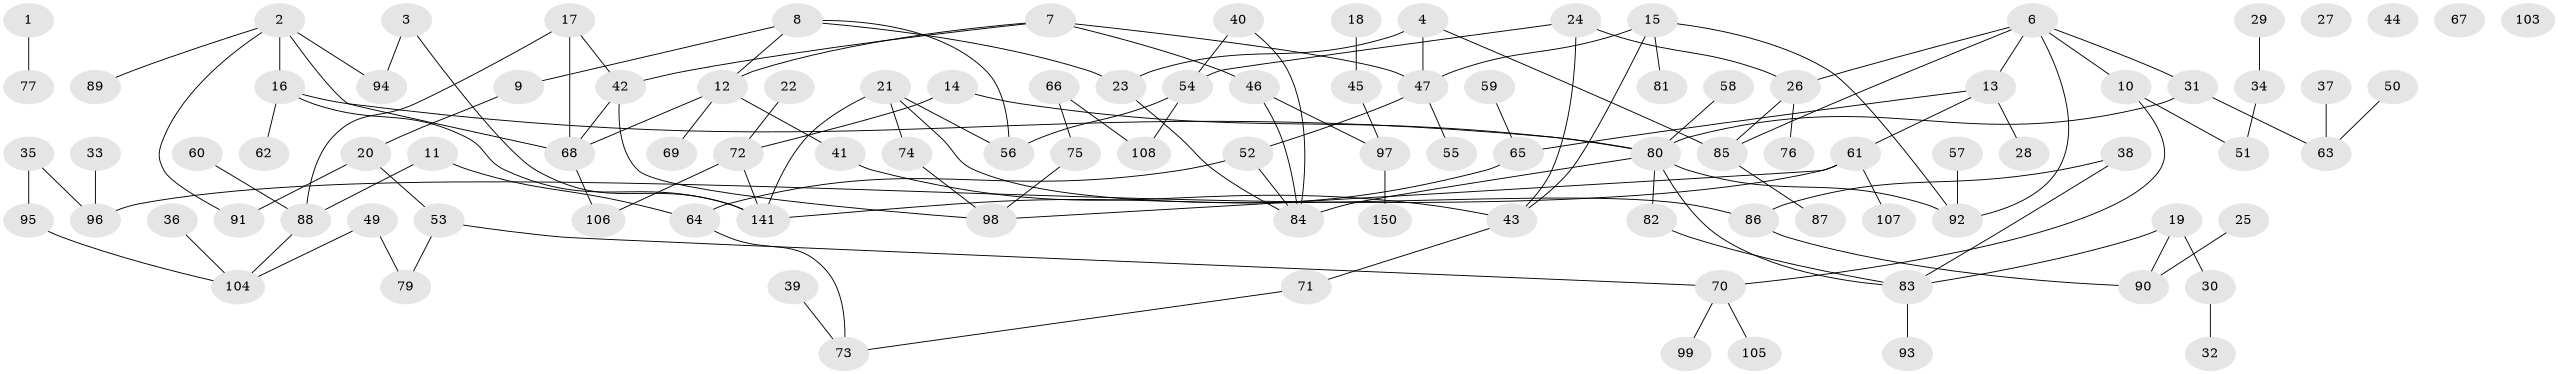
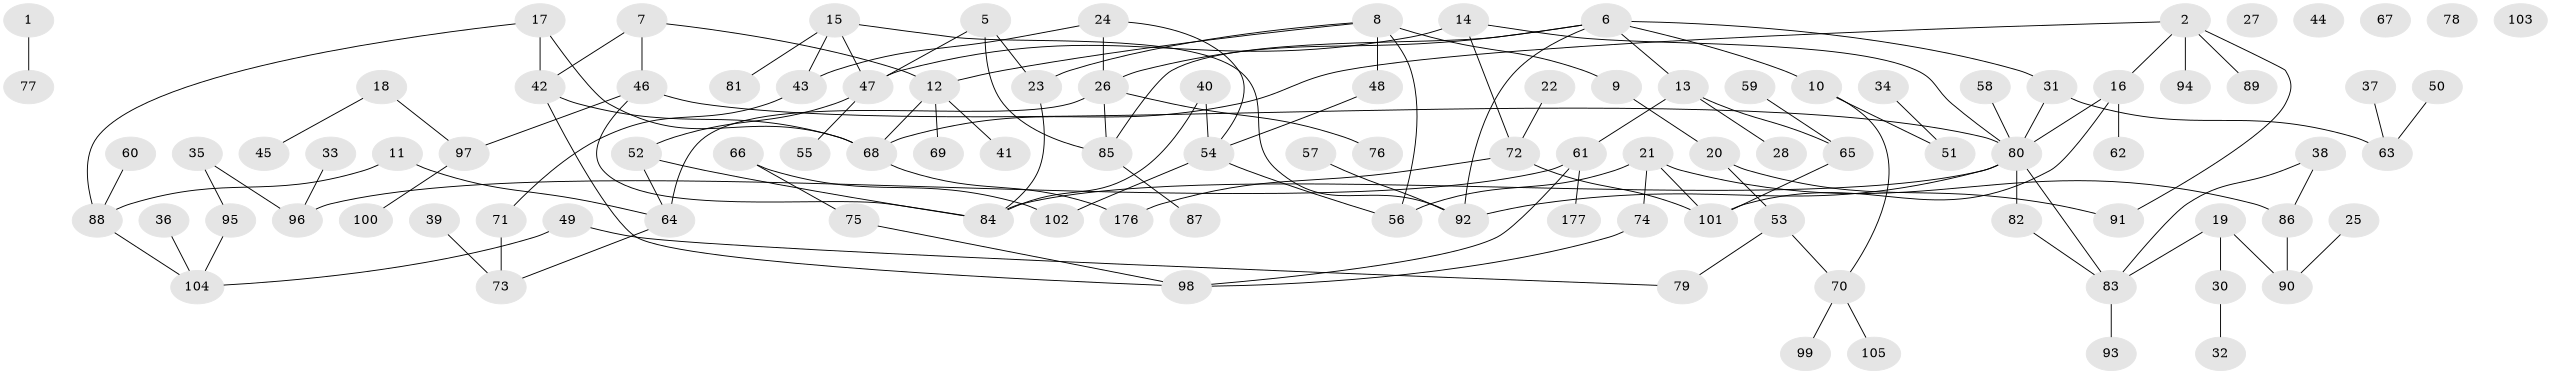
(407, 20) -> none
(1423, 20) -> (986, 20)
(2259, 20) -> none
none -> (2452, 20)
(1241, 44) -> (1206, 50)
none -> (1378, 87)
none -> (855, 111)
none -> (1298, 112)
(1370, 119) -> (423, 120)
(1144, 154) -> (1057, 220)
(1172, 198) -> none
(598, 220) -> (1126, 220)
(763, 220) -> (1711, 220)
(1385, 220) -> (366, 220)
(1889, 220) -> (1574, 220)
